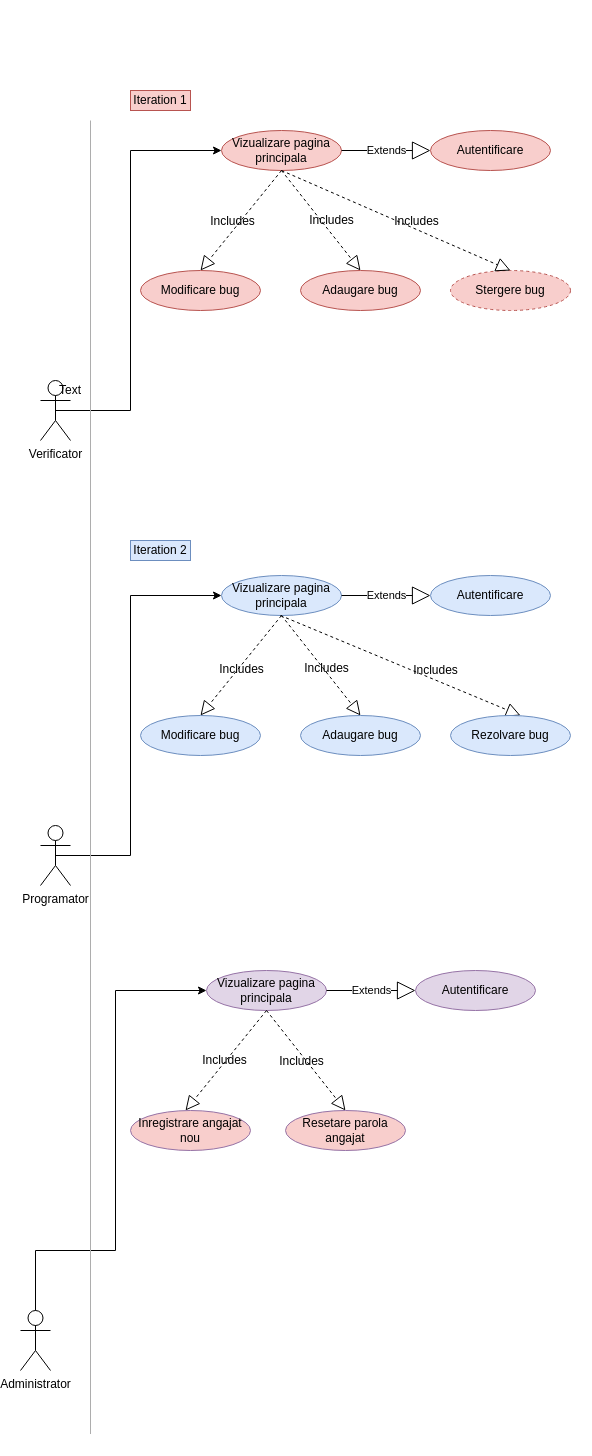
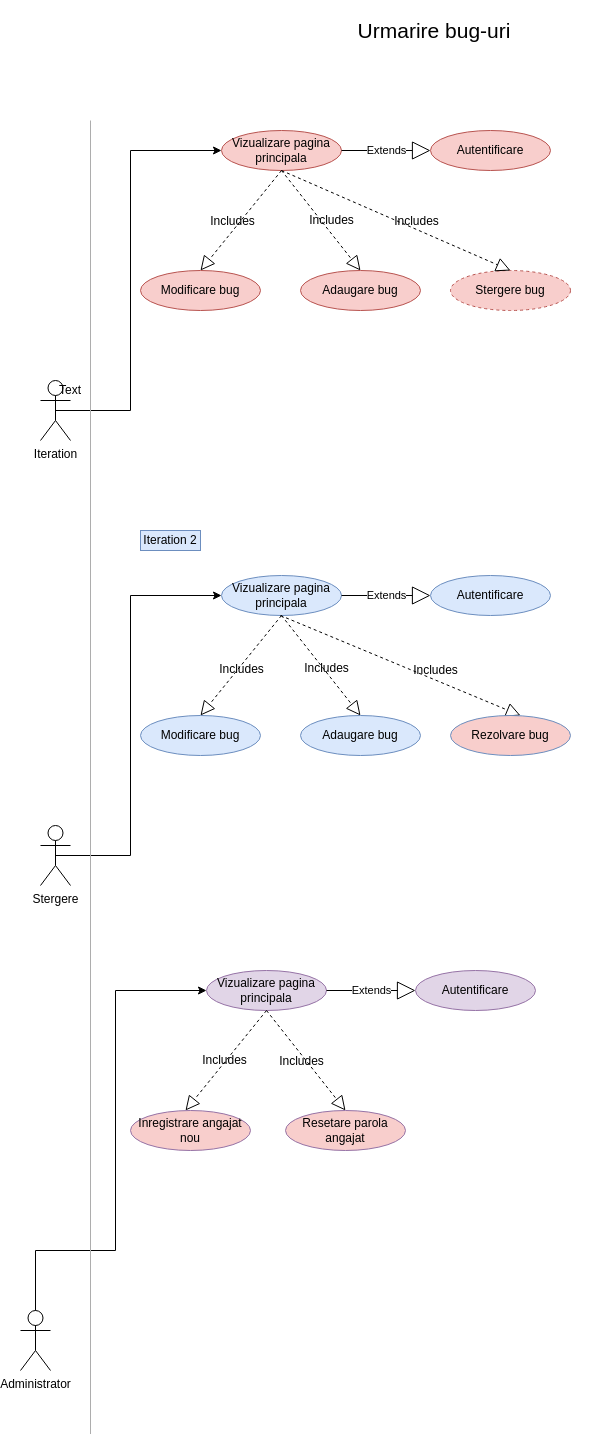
none -> (435, 31)
(161, 101) -> none
(56, 455) -> (56, 455)
(161, 551) -> (171, 541)
(511, 736) -> (511, 736)
(56, 900) -> (56, 900)
